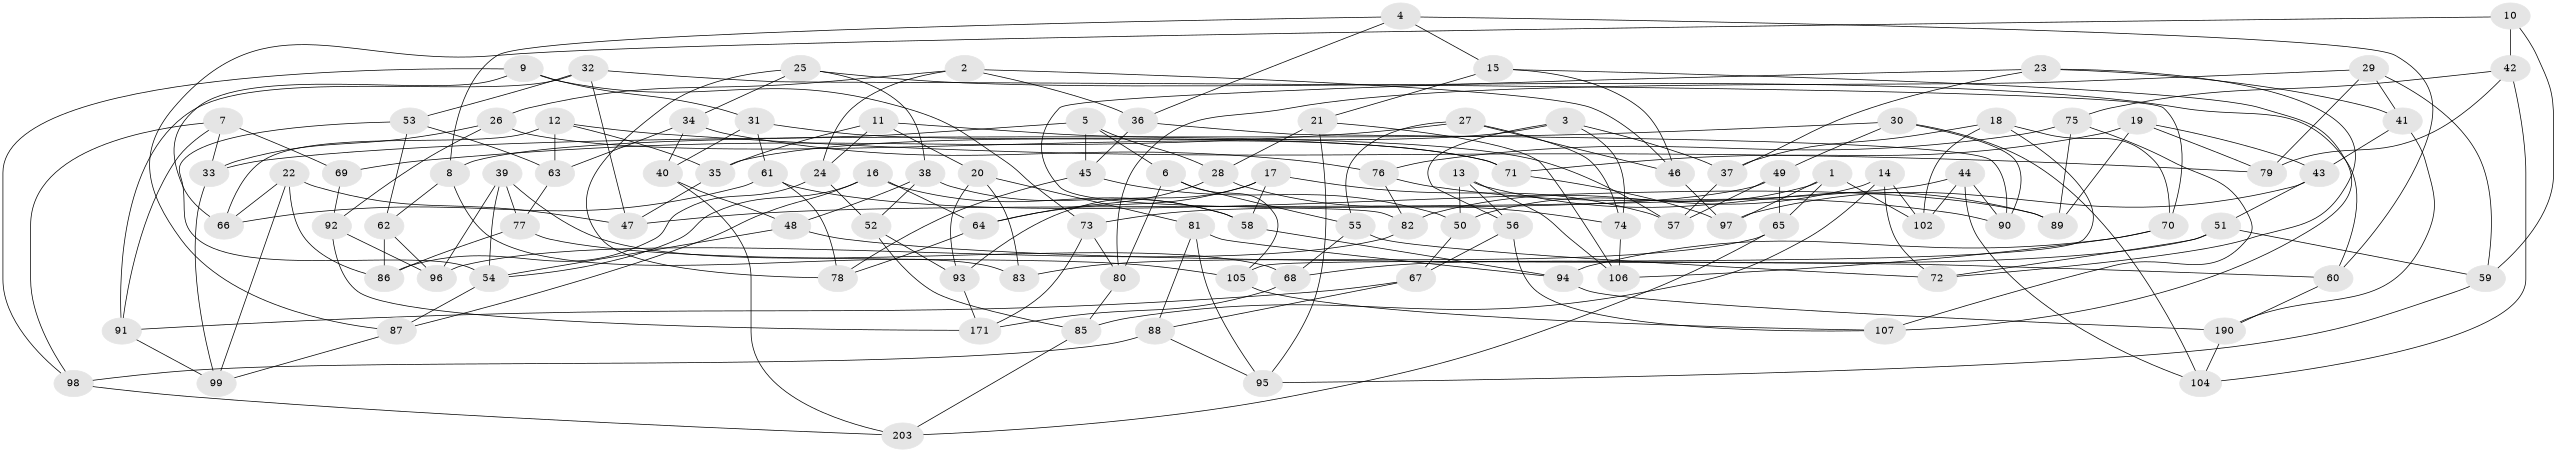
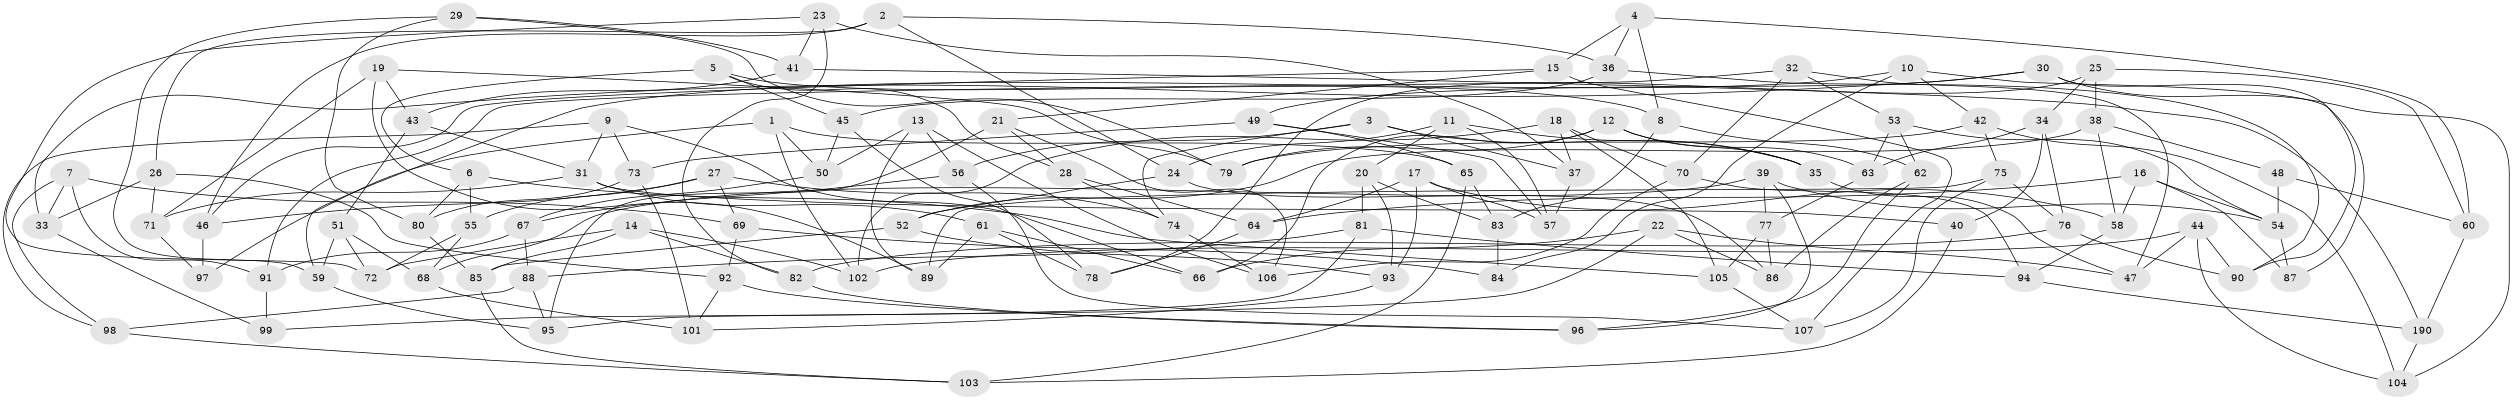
(2023, 200) -> (494, 146)
(729, 201) -> none
none -> (1498, 279)
(980, 331) -> (692, 331)
(307, 357) -> none
(903, 436) -> (969, 384)
